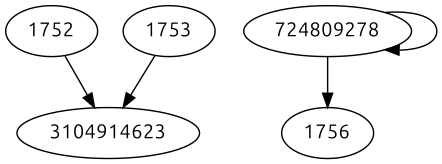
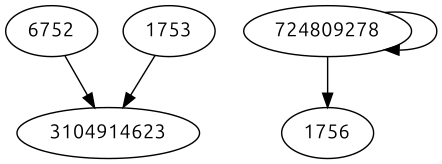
(52, 31) -> (52, 31)
